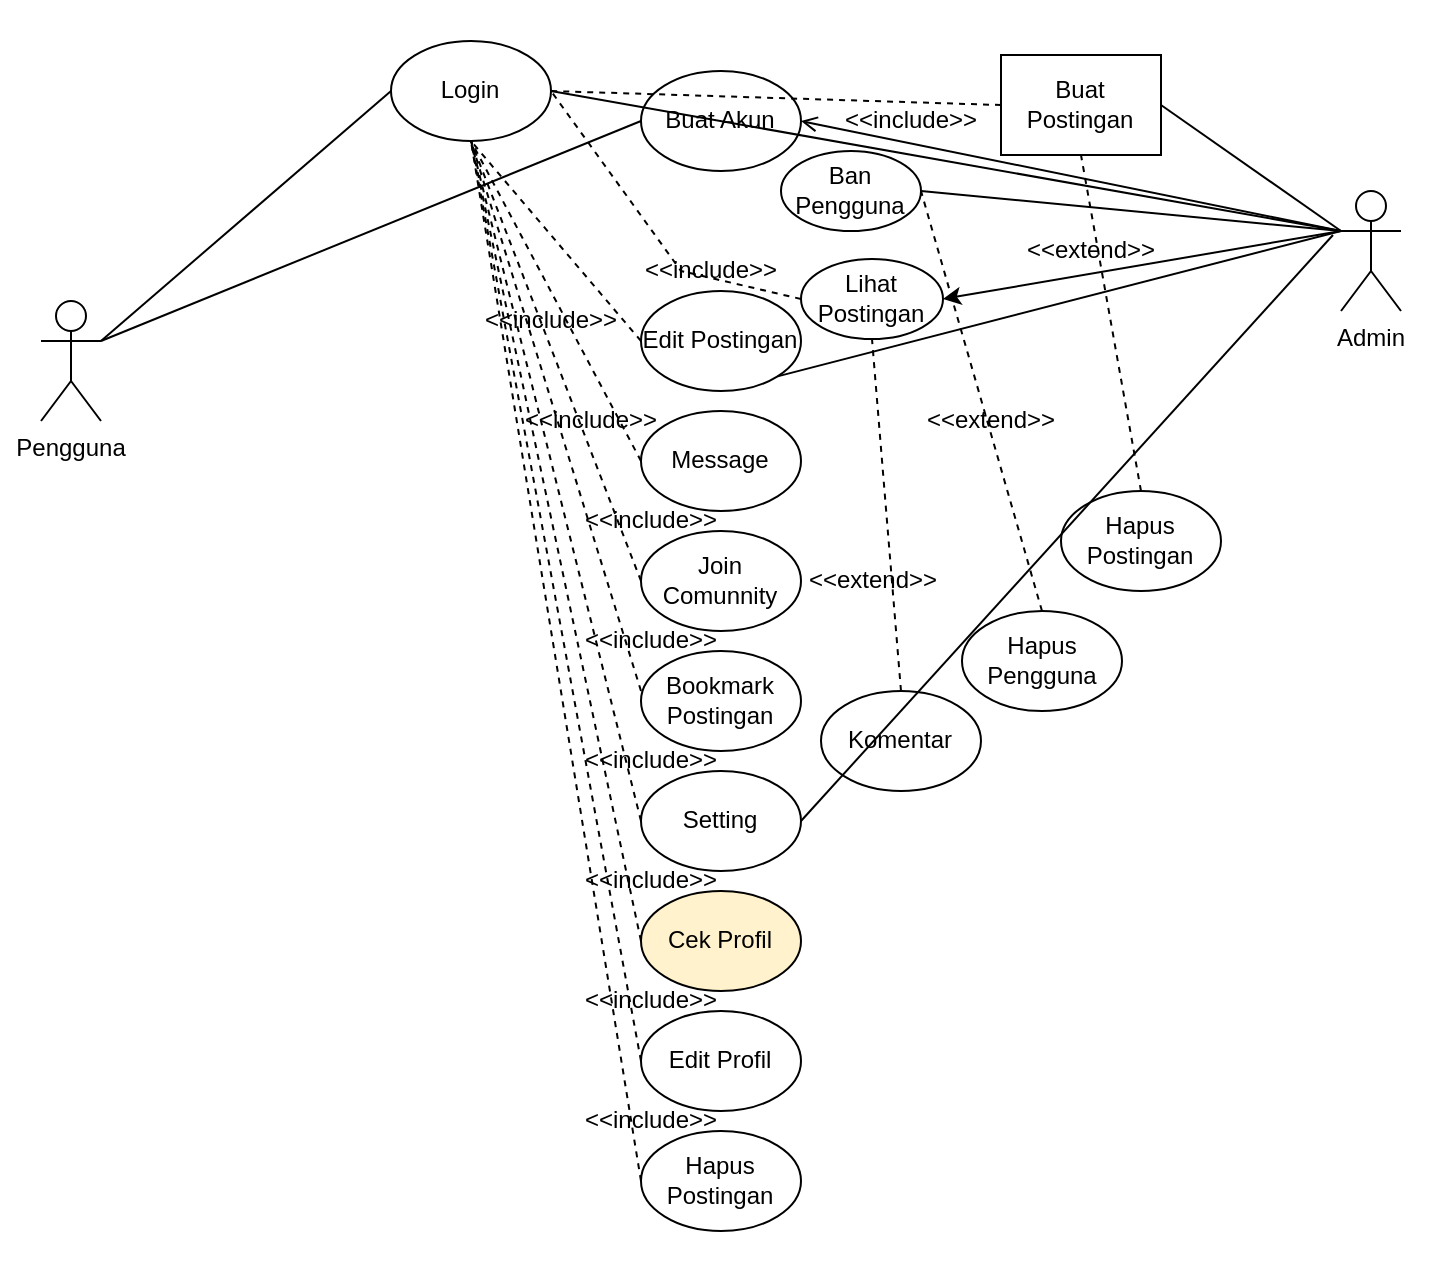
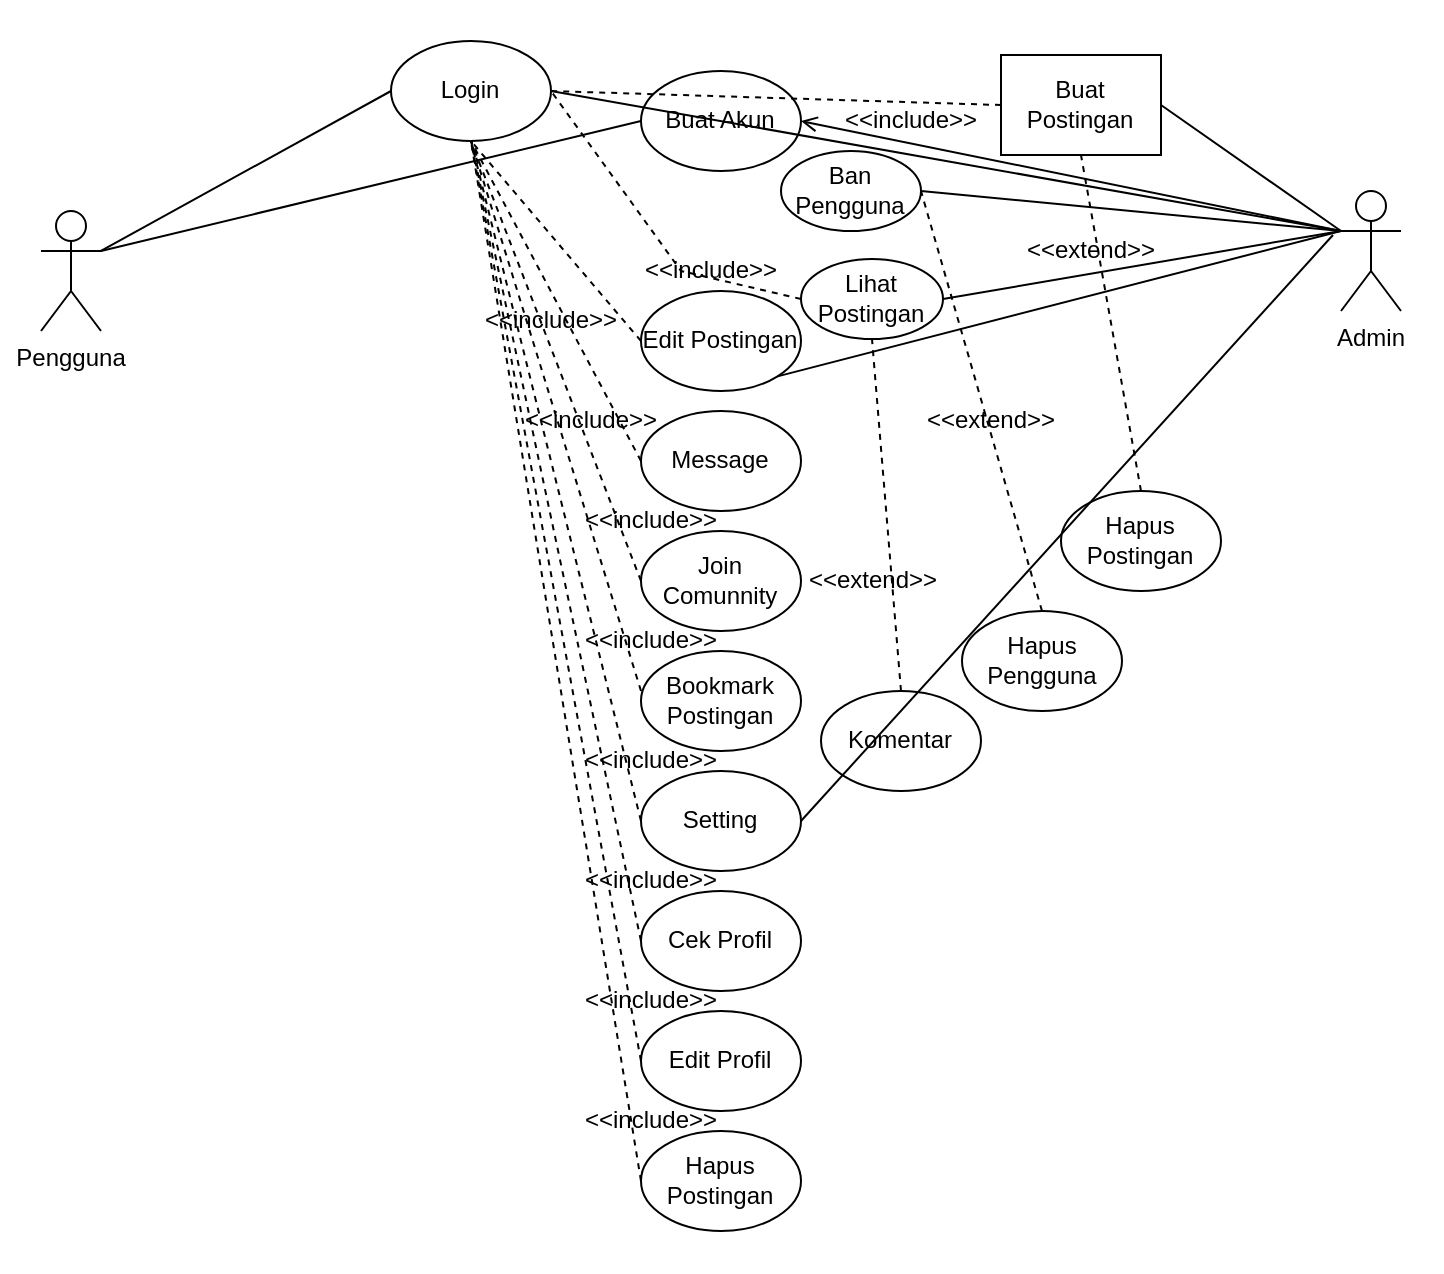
(958, 297) -> (955, 297)
(71, 361) -> (71, 271)
(721, 941) -> (721, 941)
